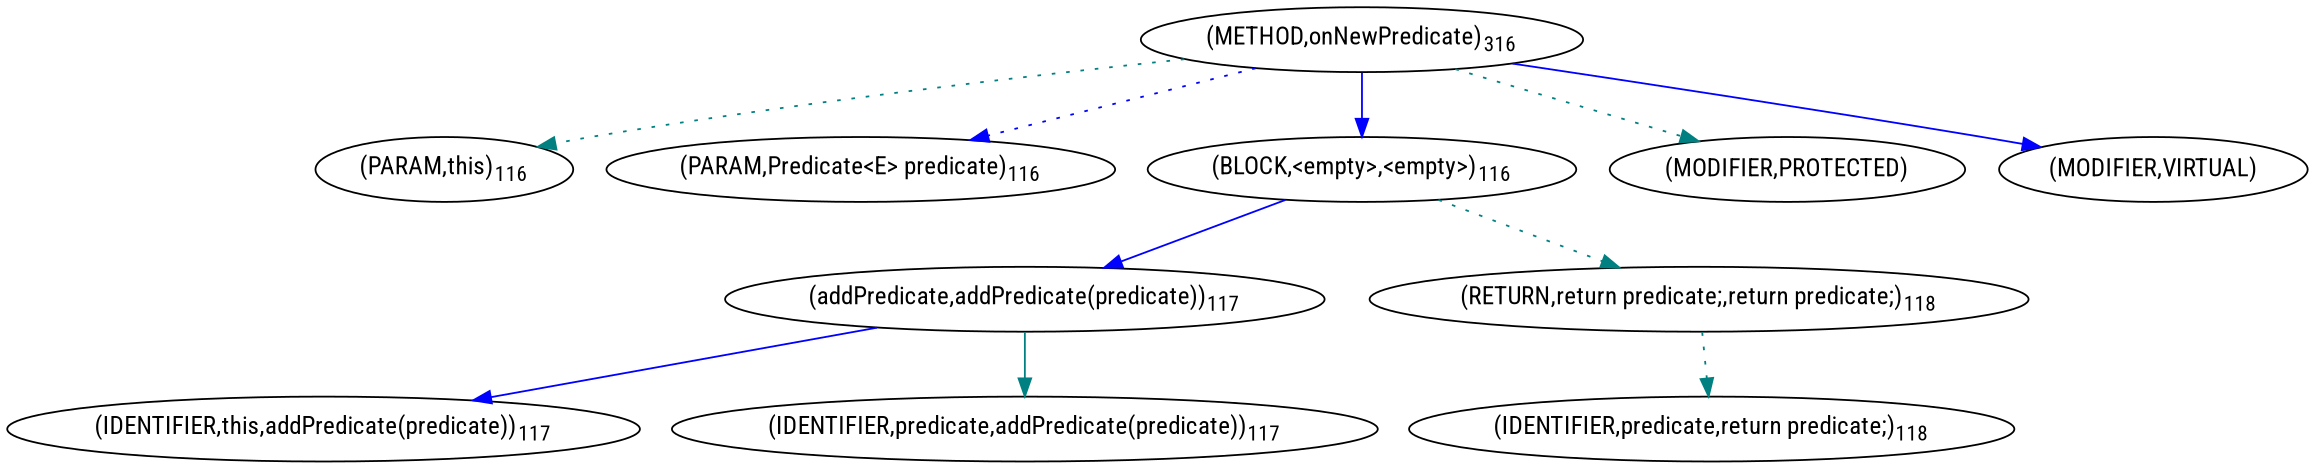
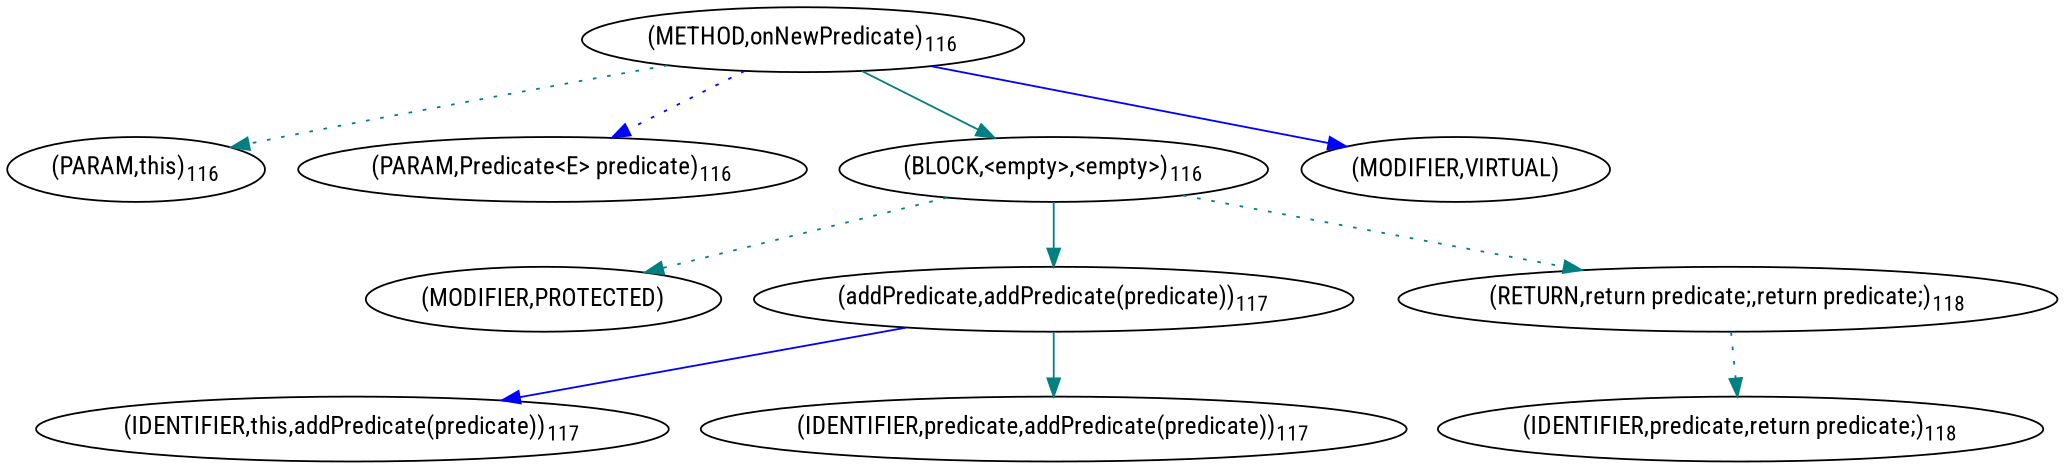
(1501, 37) -> (942, 37)
(1362, 96) -> (920, 100)
(1568, 103) -> (805, 233)
(1203, 231) -> (1054, 226)
